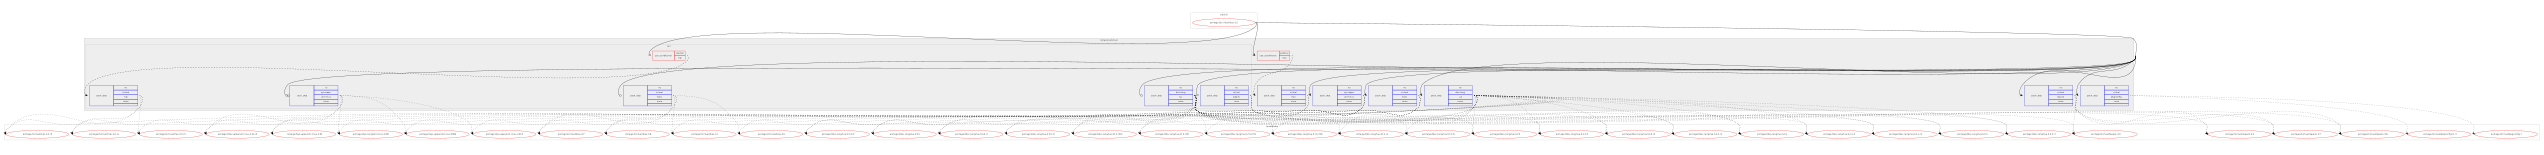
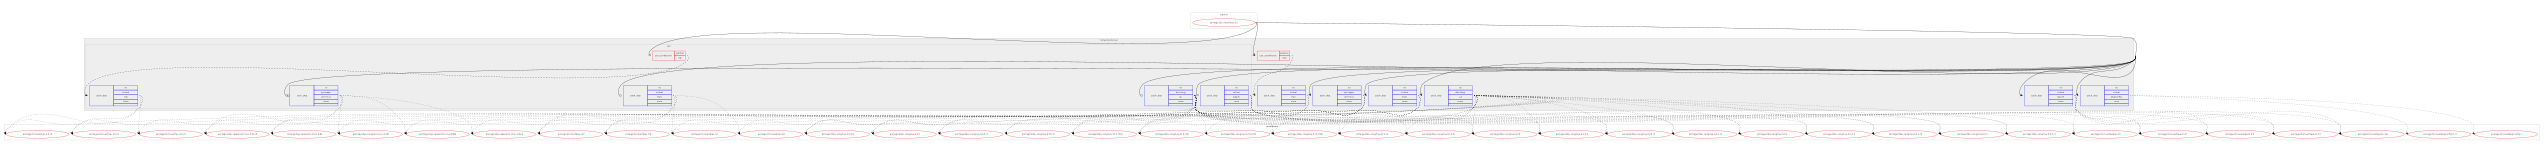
none -> (2173, 134)
